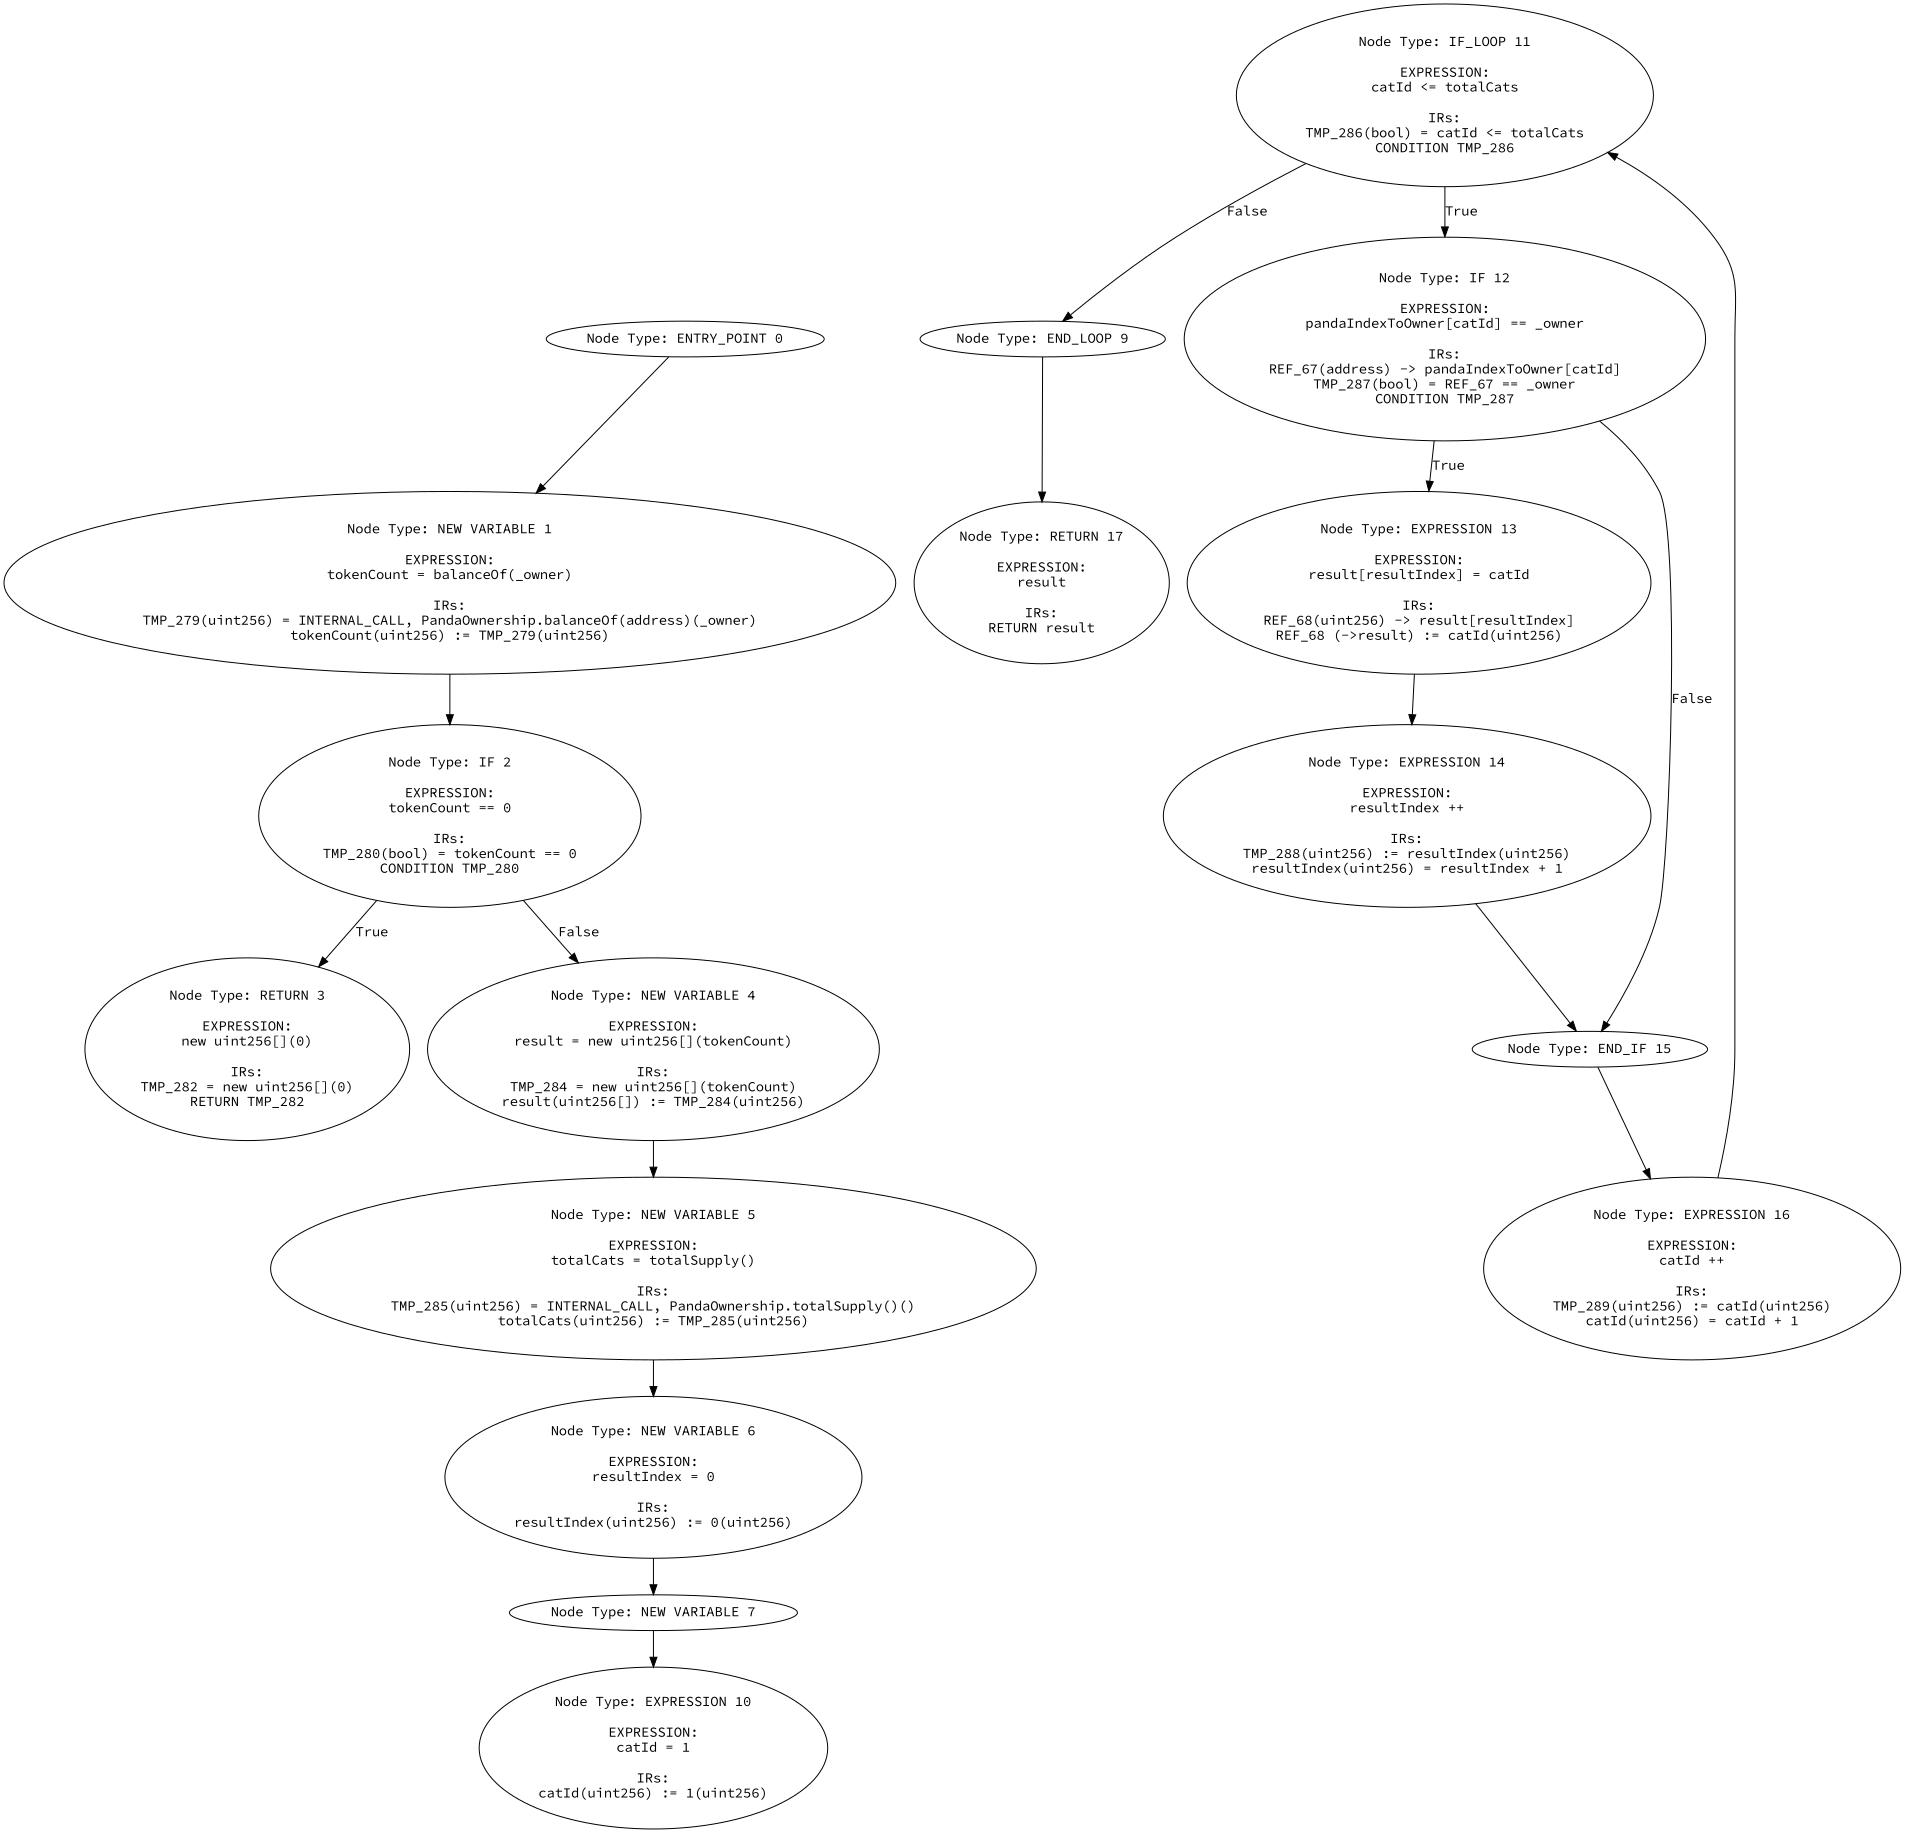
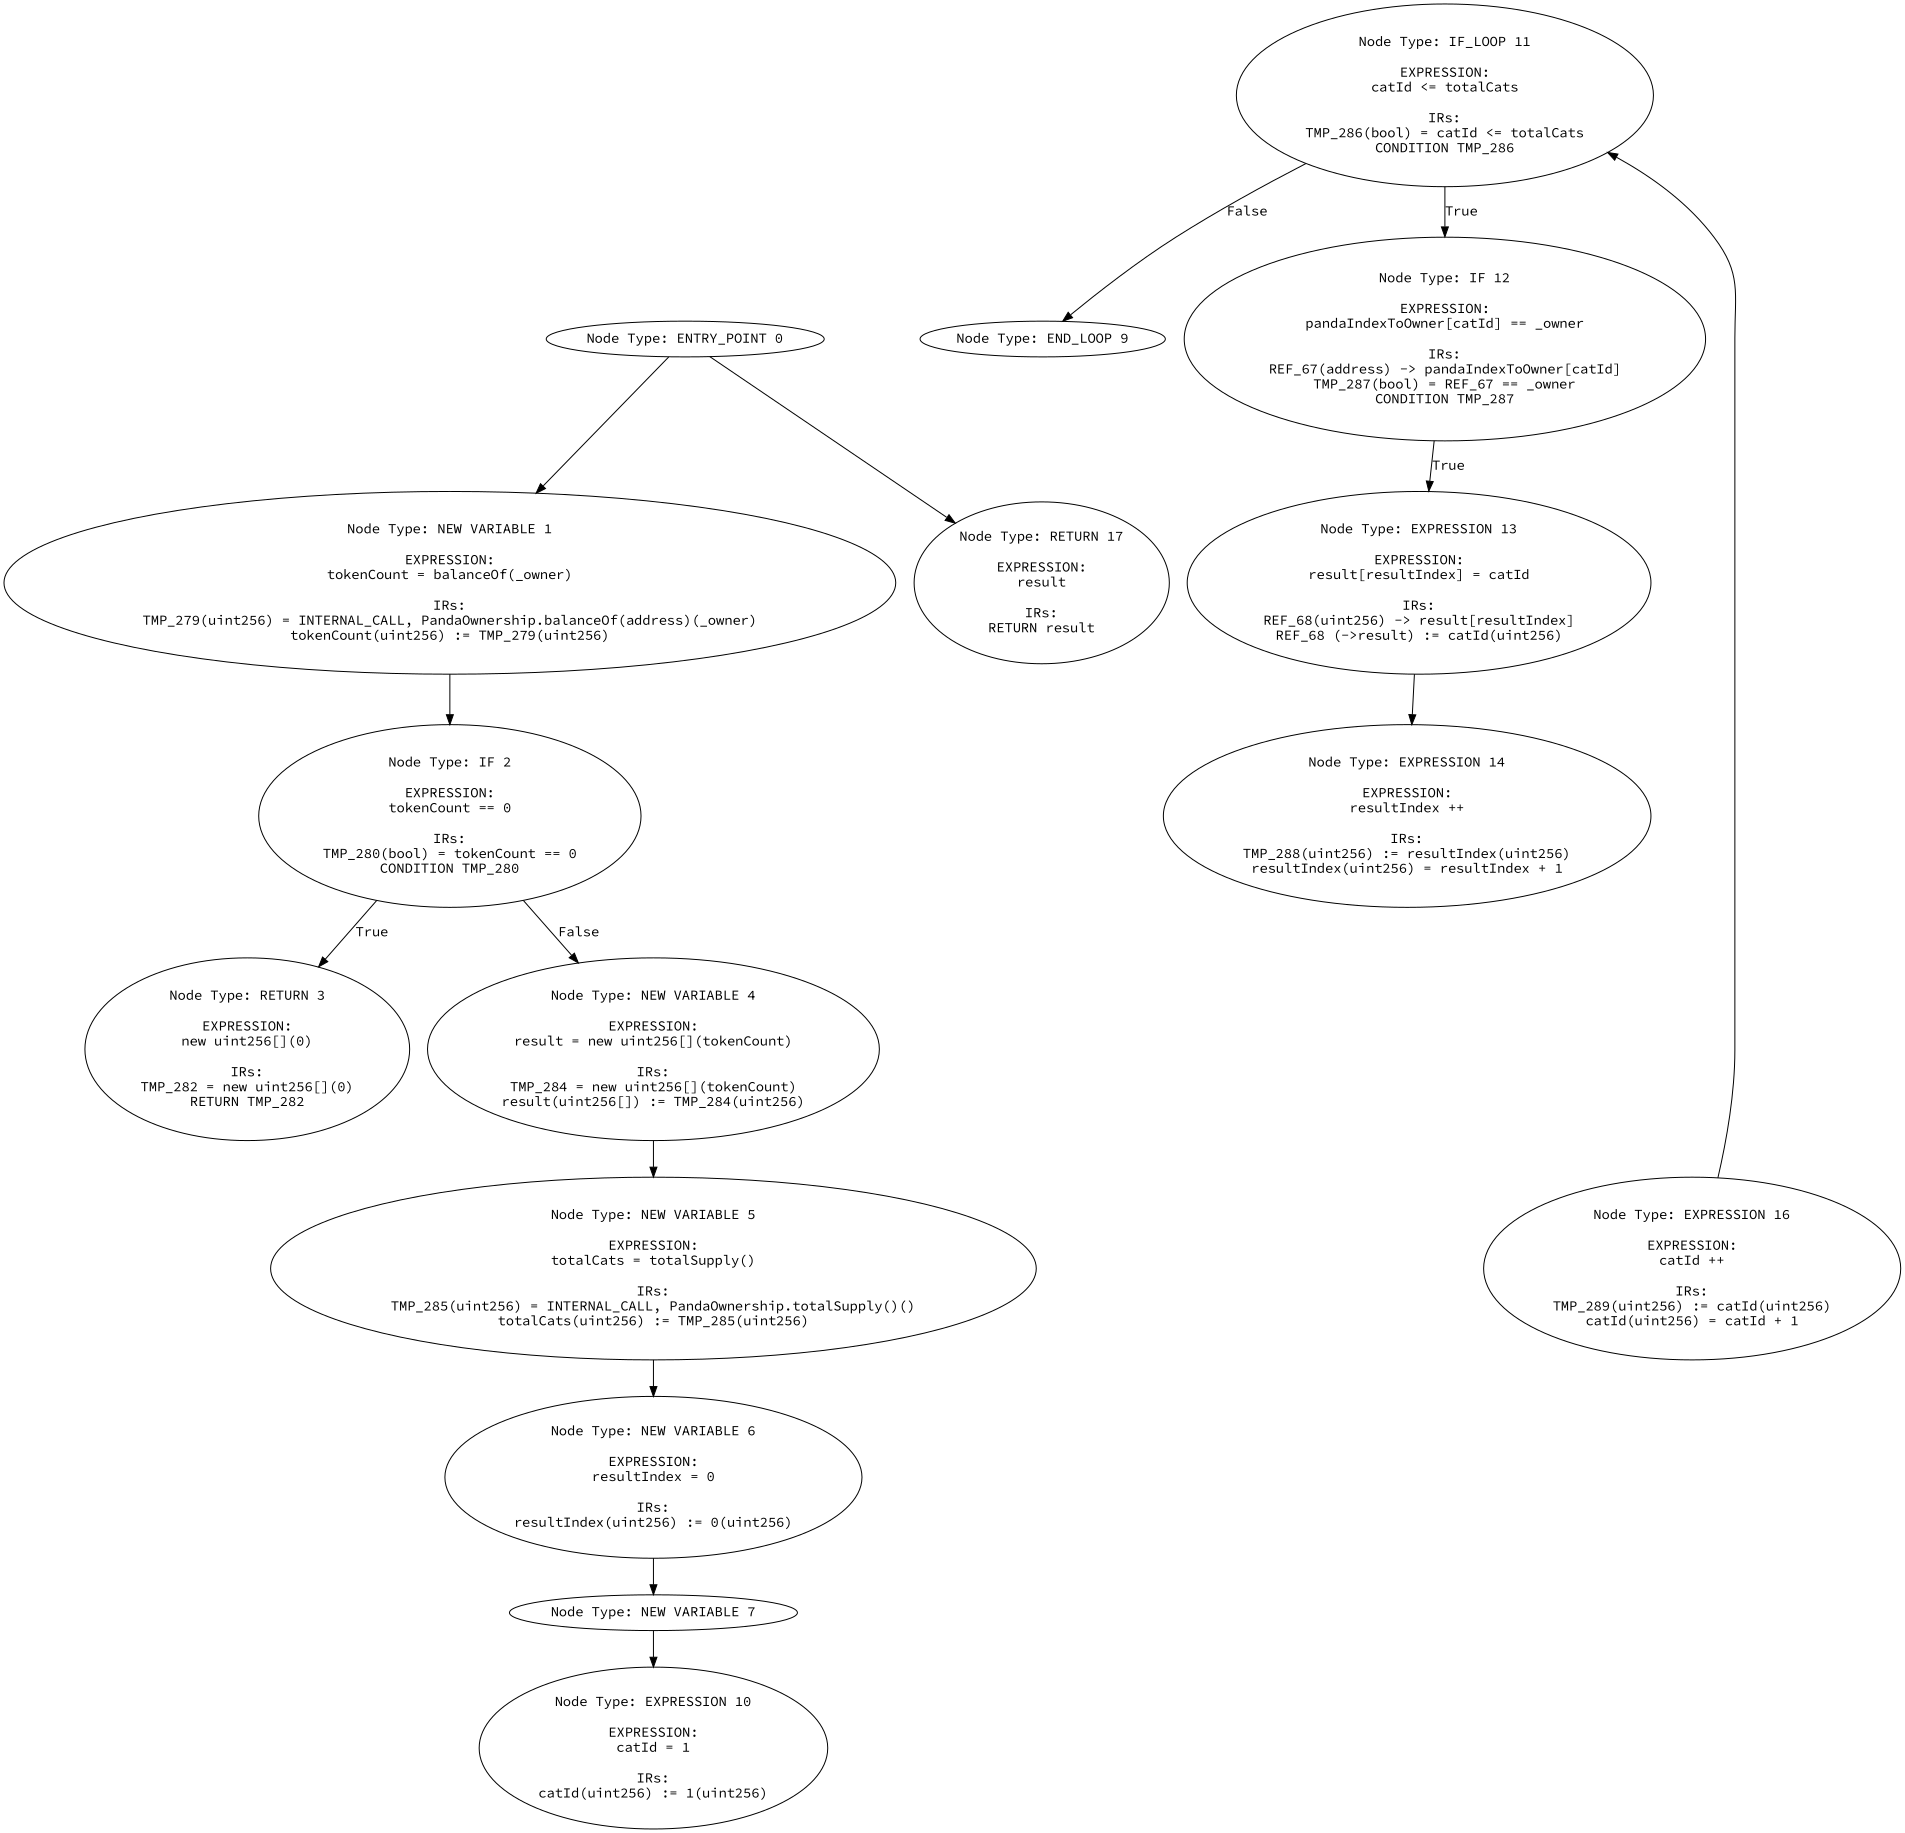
(1042, 424) -> (828, 437)
(1590, 1049) -> none
